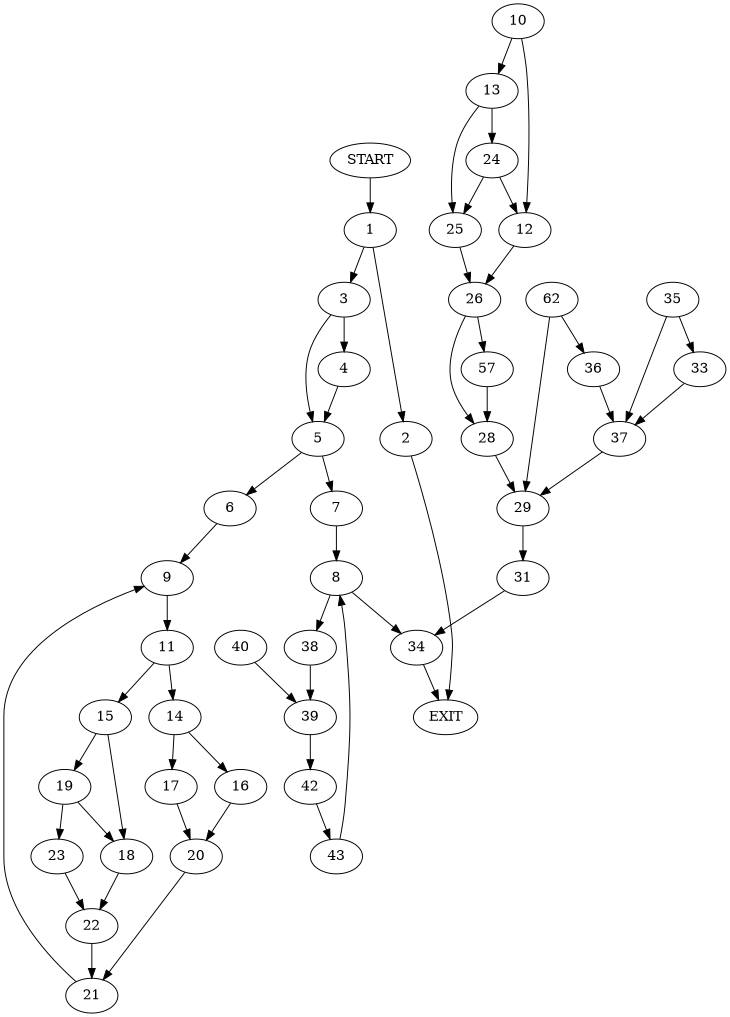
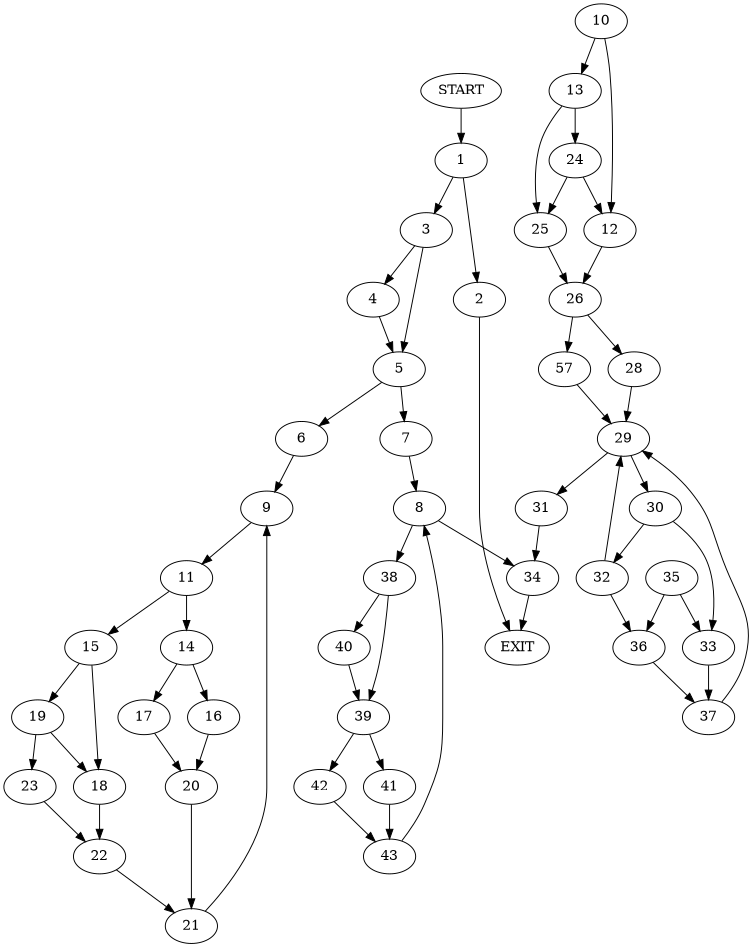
(552, 300) -> (602, 578)
(648, 365) -> (658, 608)
(487, 399) -> (591, 400)
none -> (655, 508)
none -> (370, 609)
none -> (390, 787)
